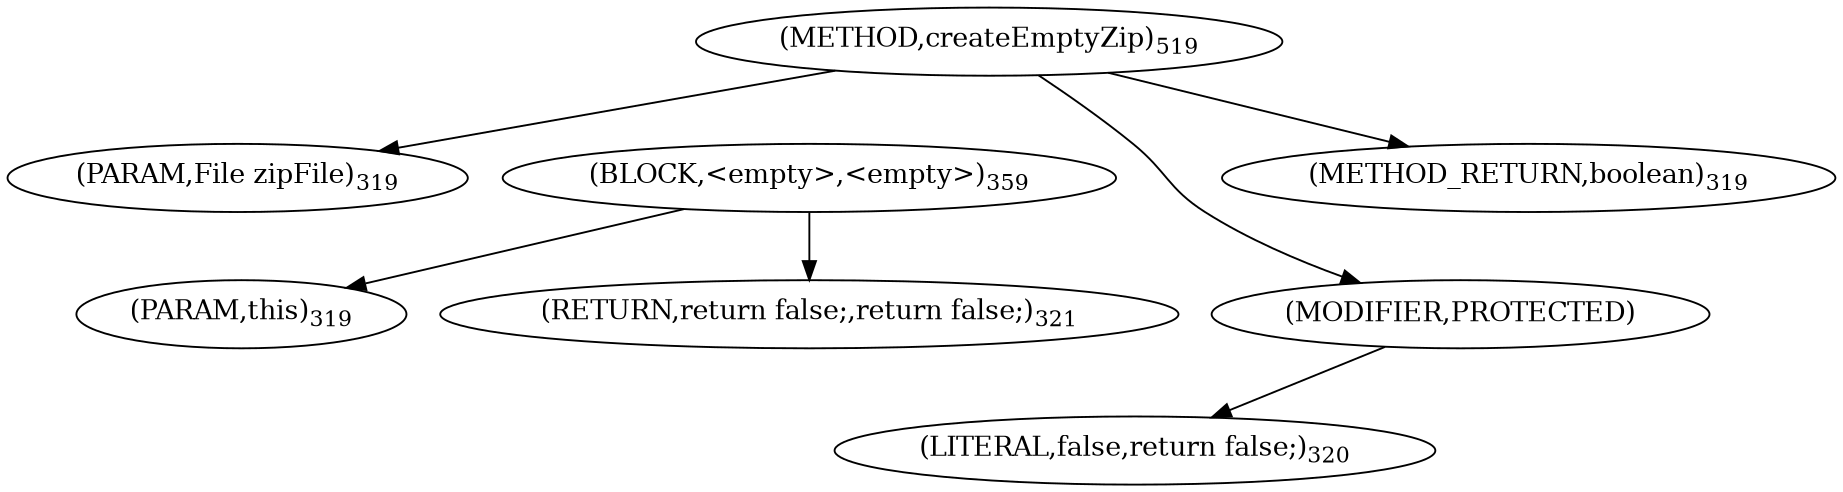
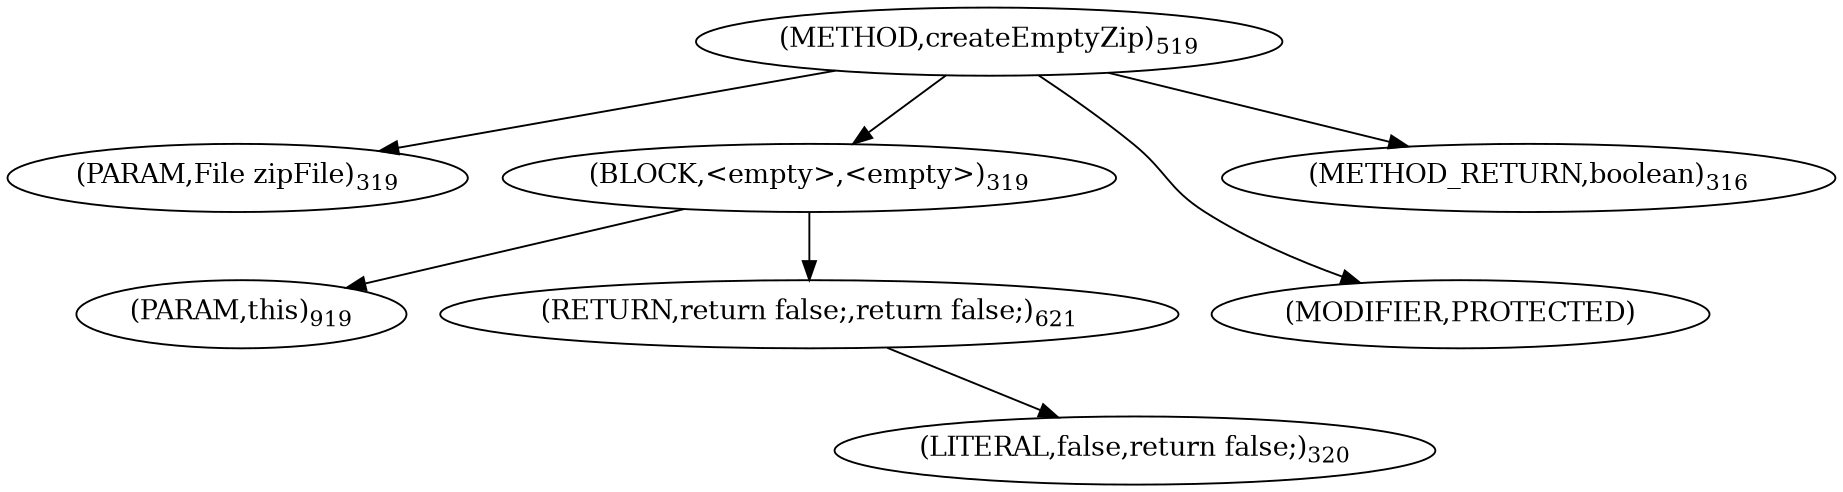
none -> (907, 104)
(1008, 175) -> (1008, 175)
(1727, 175) -> (1727, 175)
(331, 311) -> (331, 311)
(1056, 311) -> (1056, 311)
(1307, 379) -> (964, 379)
